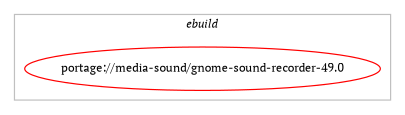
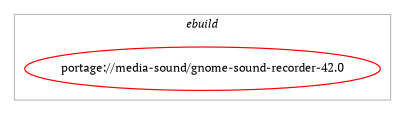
(203, 69) -> (203, 69)
